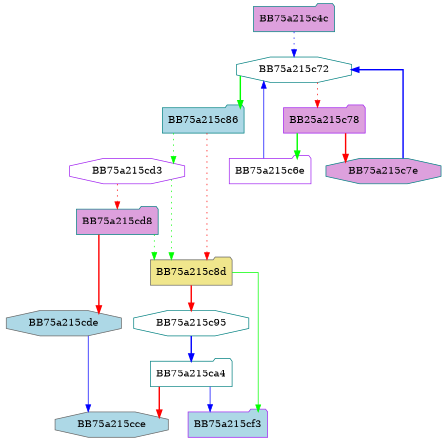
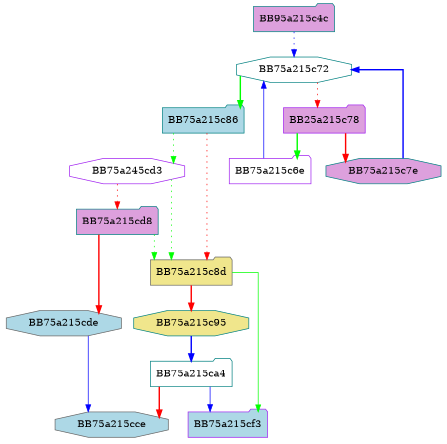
(294, 19) -> (294, 19)
(127, 171) -> (127, 171)
(191, 323) -> (191, 323)
